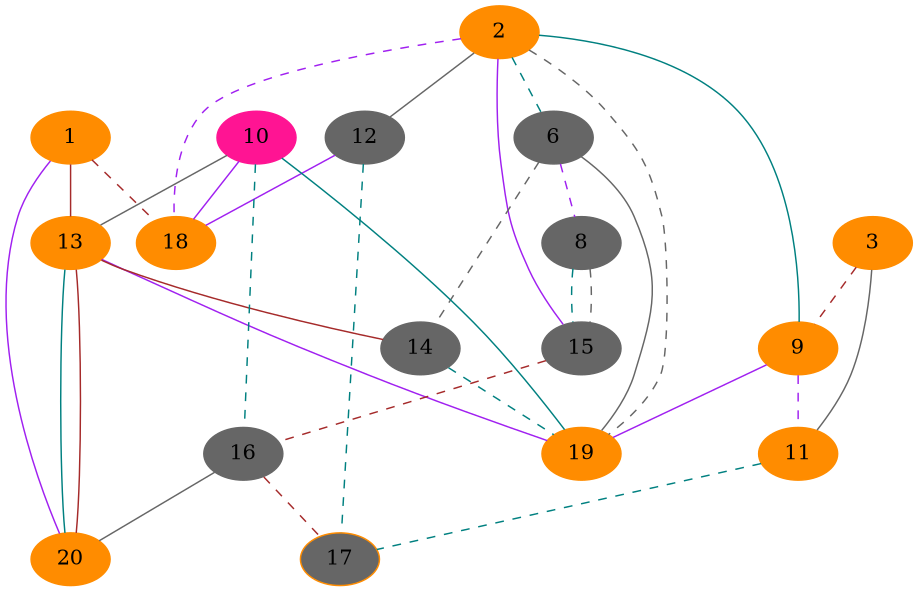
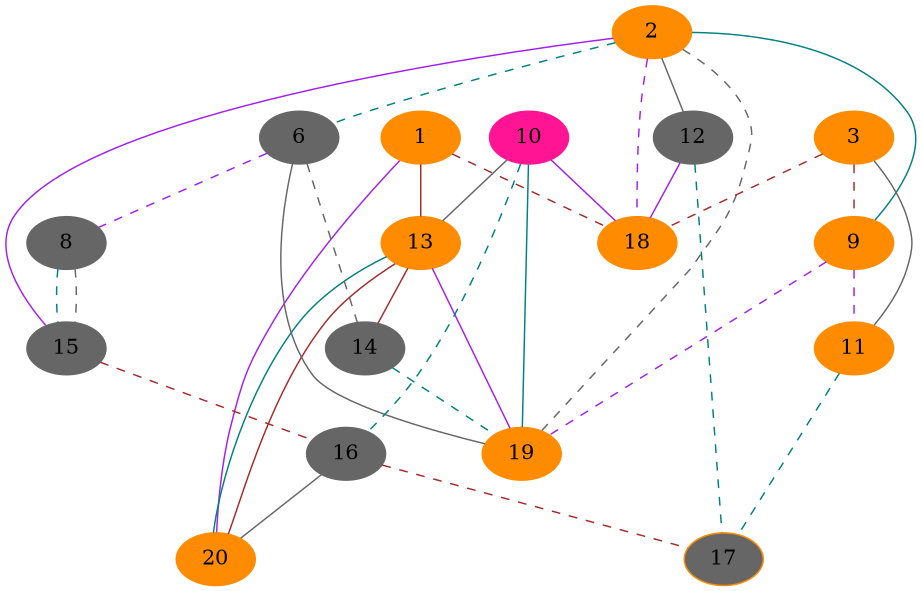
none -> (750, 188)
(690, 401) -> (688, 348)
